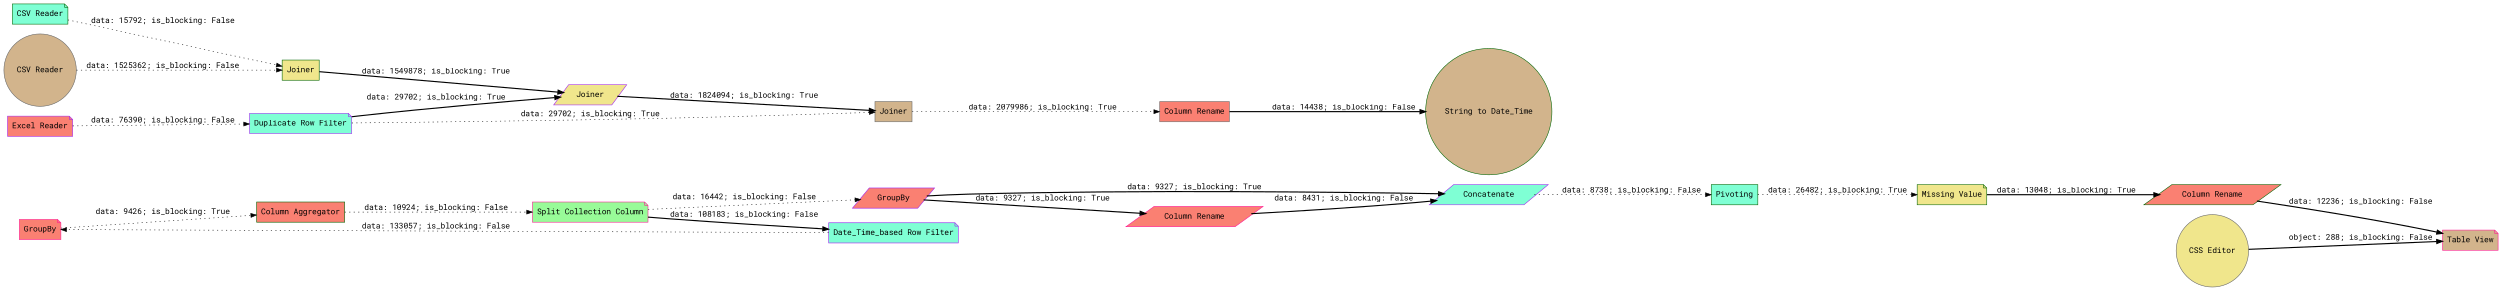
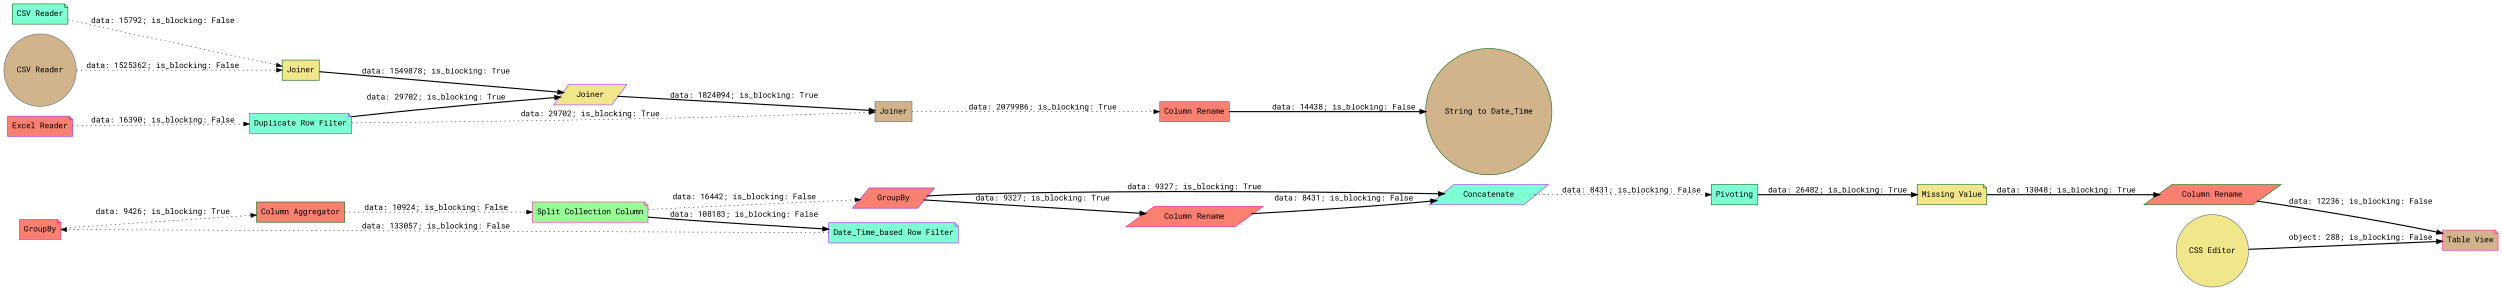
(163, 120) -> (163, 120)
(1632, 190) -> (1632, 190)
(1835, 195) -> (1835, 195)
